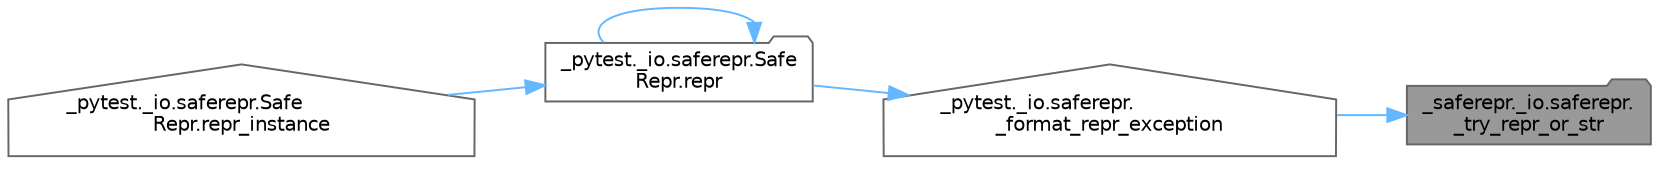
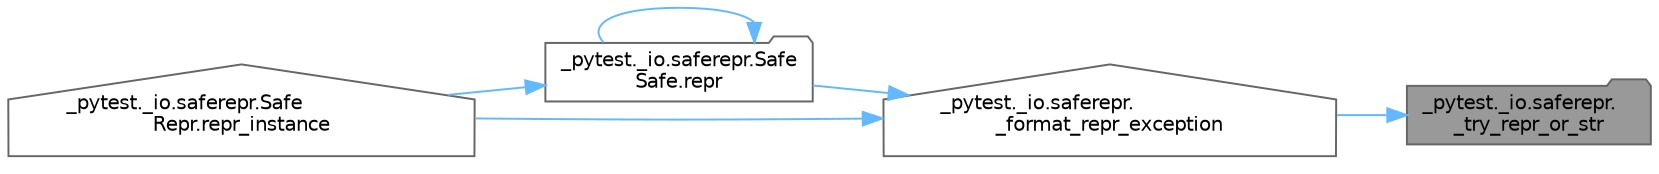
(679, 72) -> (679, 72)
(1529, 115) -> (1529, 115)
none -> (669, 120)
